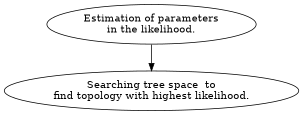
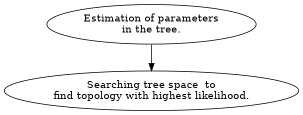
(152, 24) -> (152, 24)
